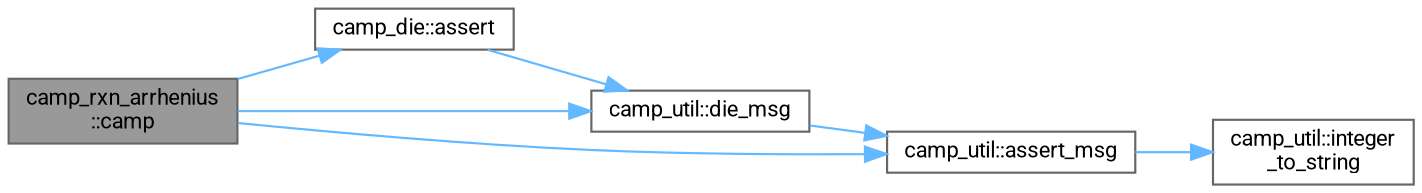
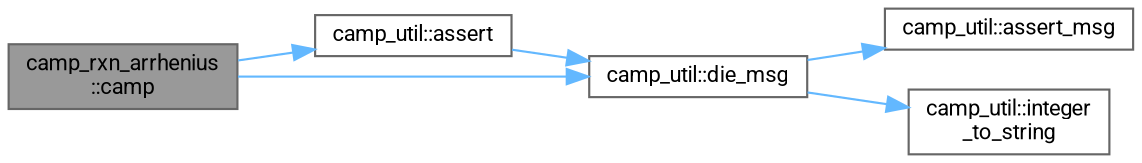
(414, 29) -> (413, 36)
(551, 148) -> none
(1163, 152) -> (847, 98)
